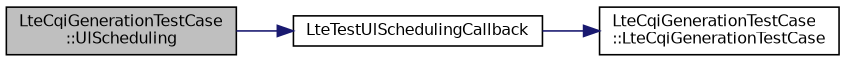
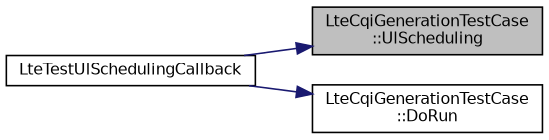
(257, 31) -> (270, 52)
(719, 31) -> (427, 109)
